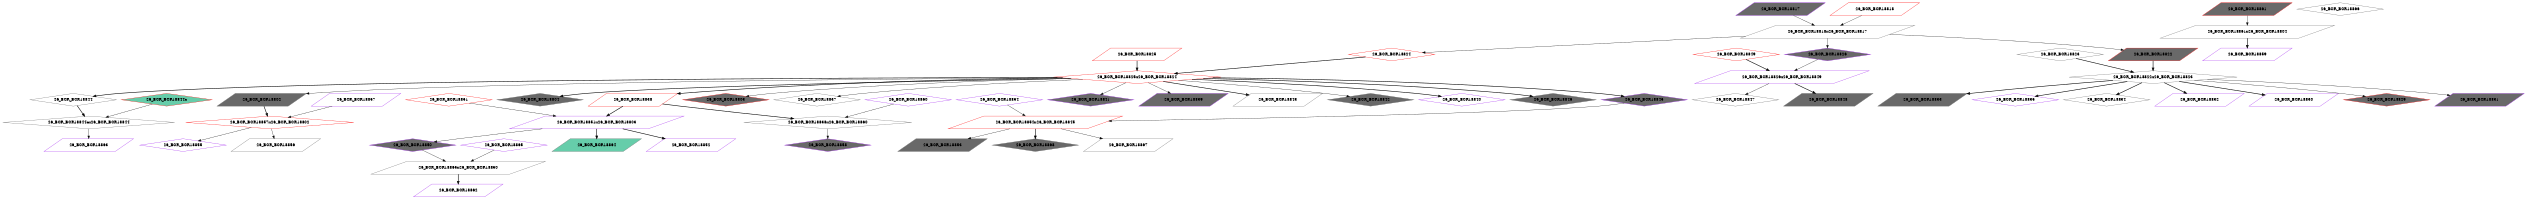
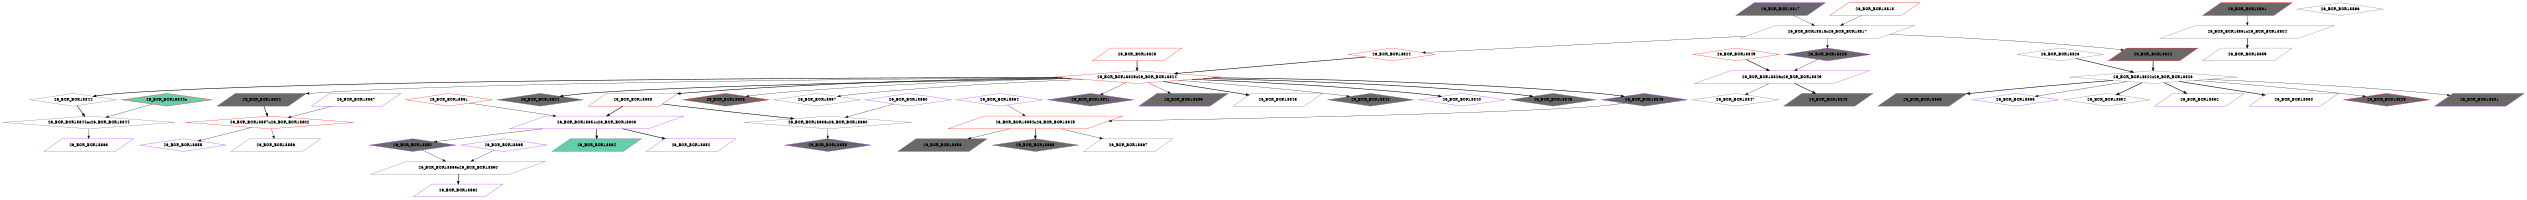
(2247, 54) -> (2247, 54)
(2083, 89) -> (2083, 89)
